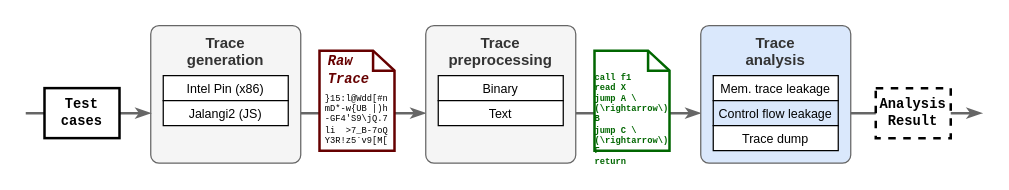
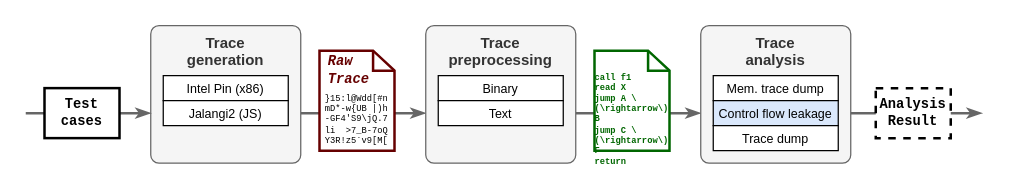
(776, 52) -> (776, 52)
(776, 88) -> (776, 88)
